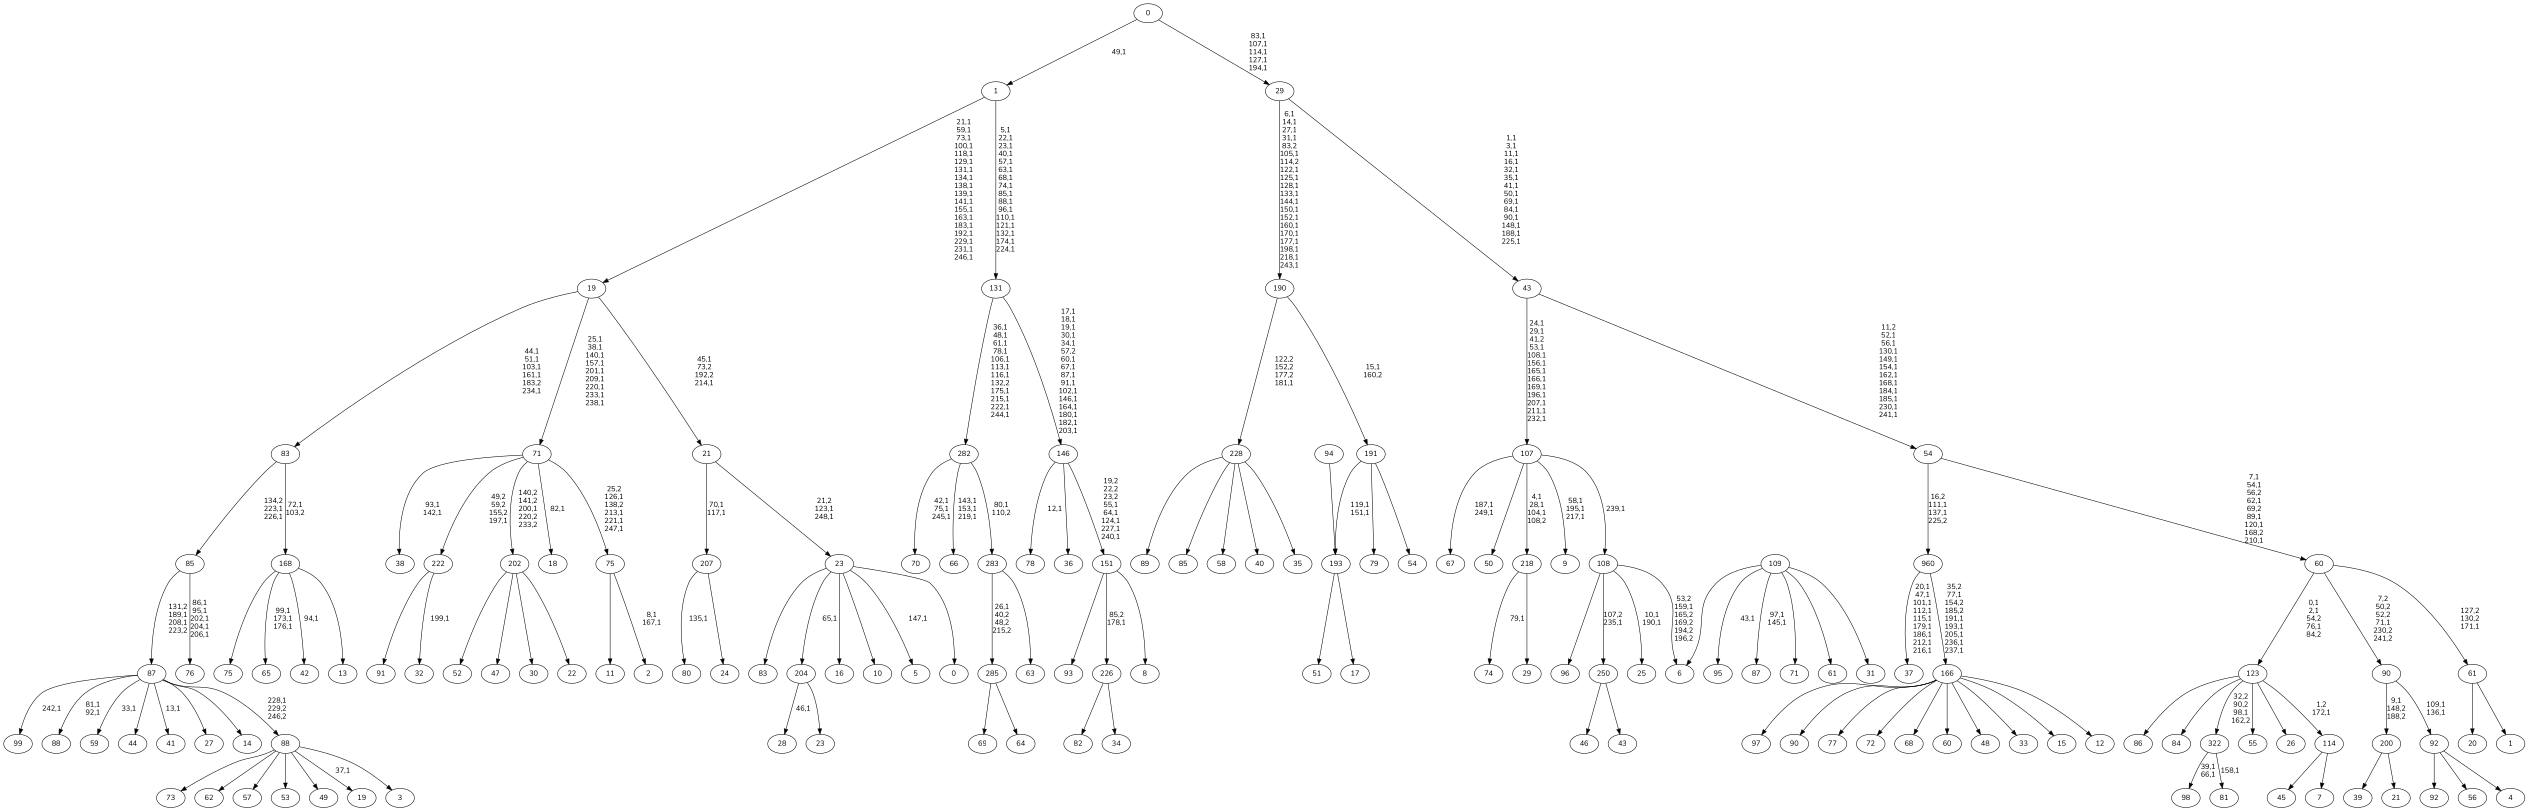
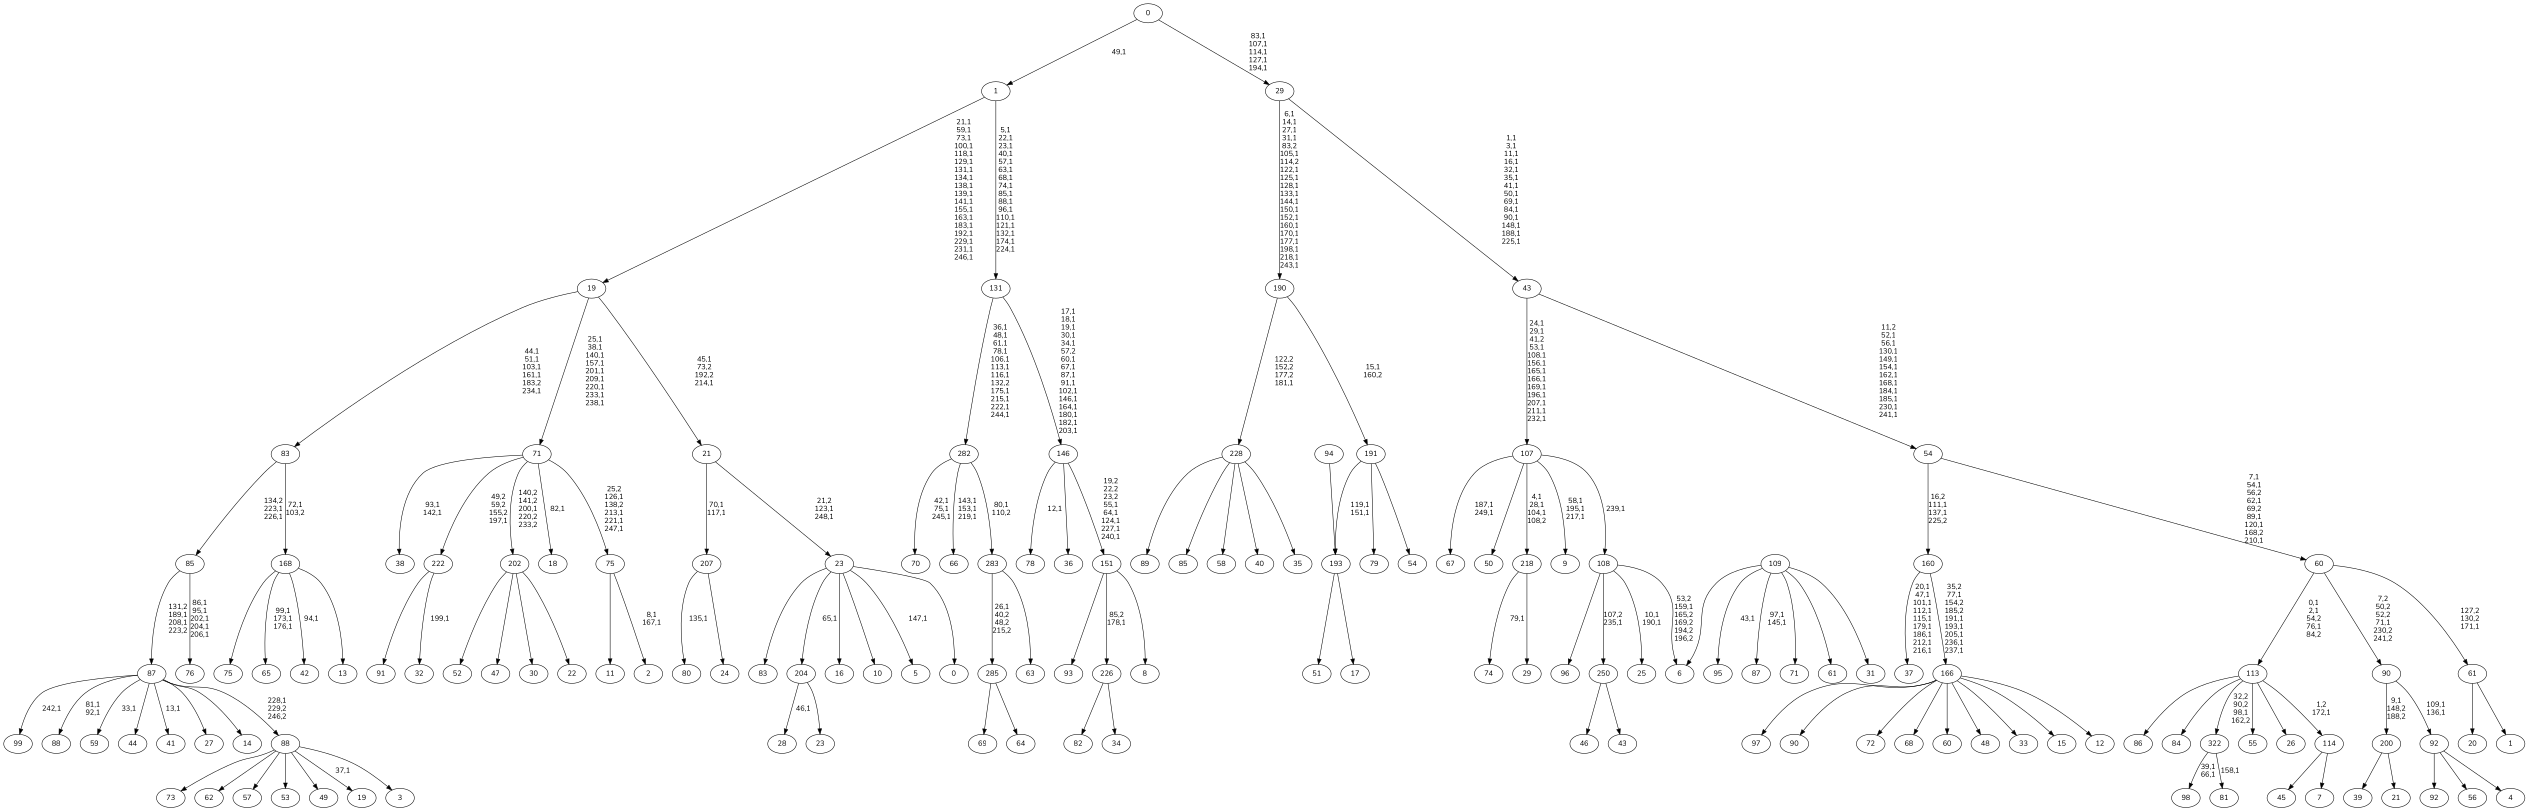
(1928, 564) -> (1928, 564)
(2253, 674) -> (2253, 674)
(1833, 744) -> none
